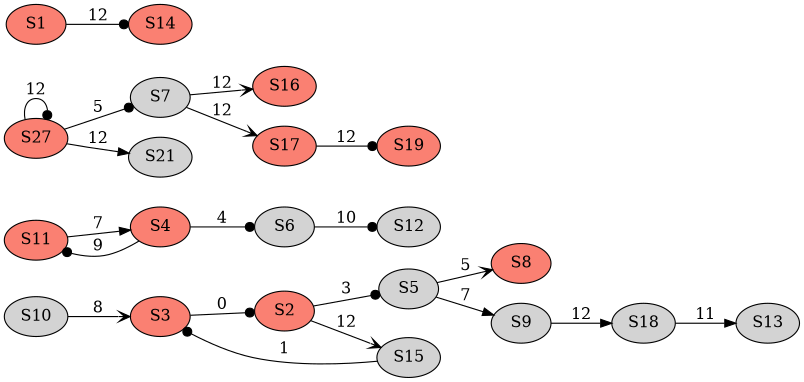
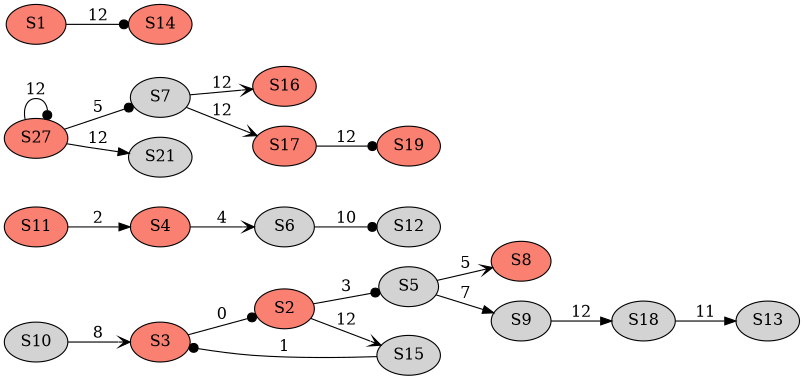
(98, 224) -> (98, 219)
(218, 227) -> (217, 227)
(107, 255) -> none
